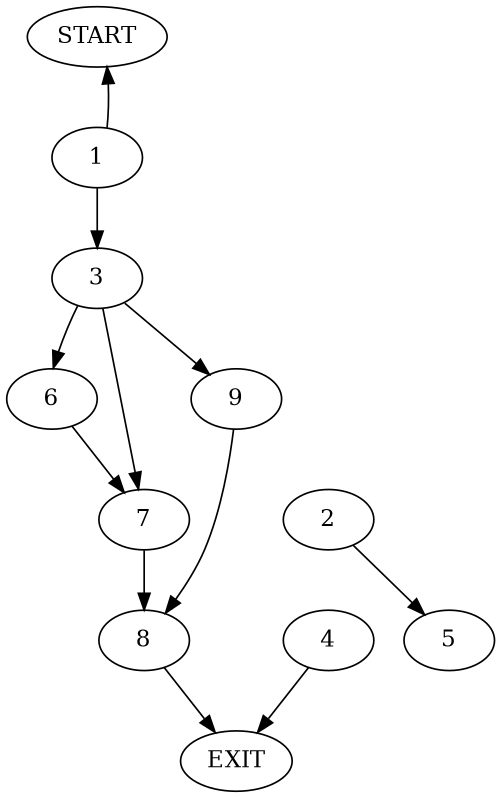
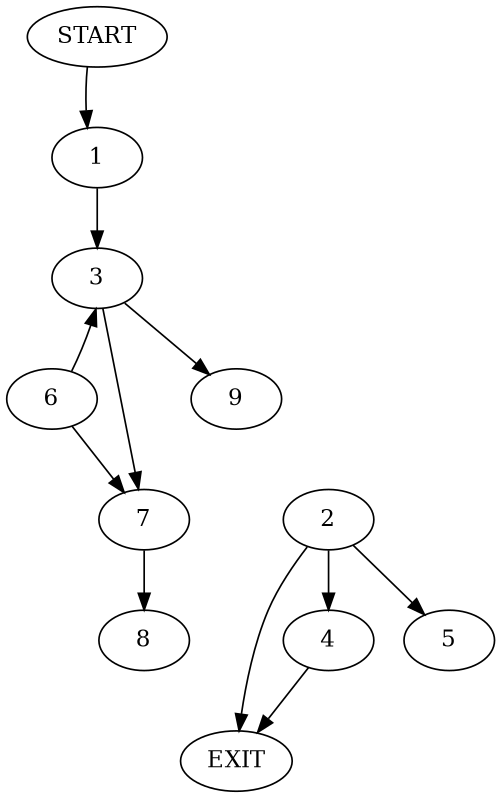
(108, 106) -> (86, 89)
(67, 329) -> (82, 348)
(216, 518) -> none
none -> (329, 572)
(184, 693) -> (262, 626)
